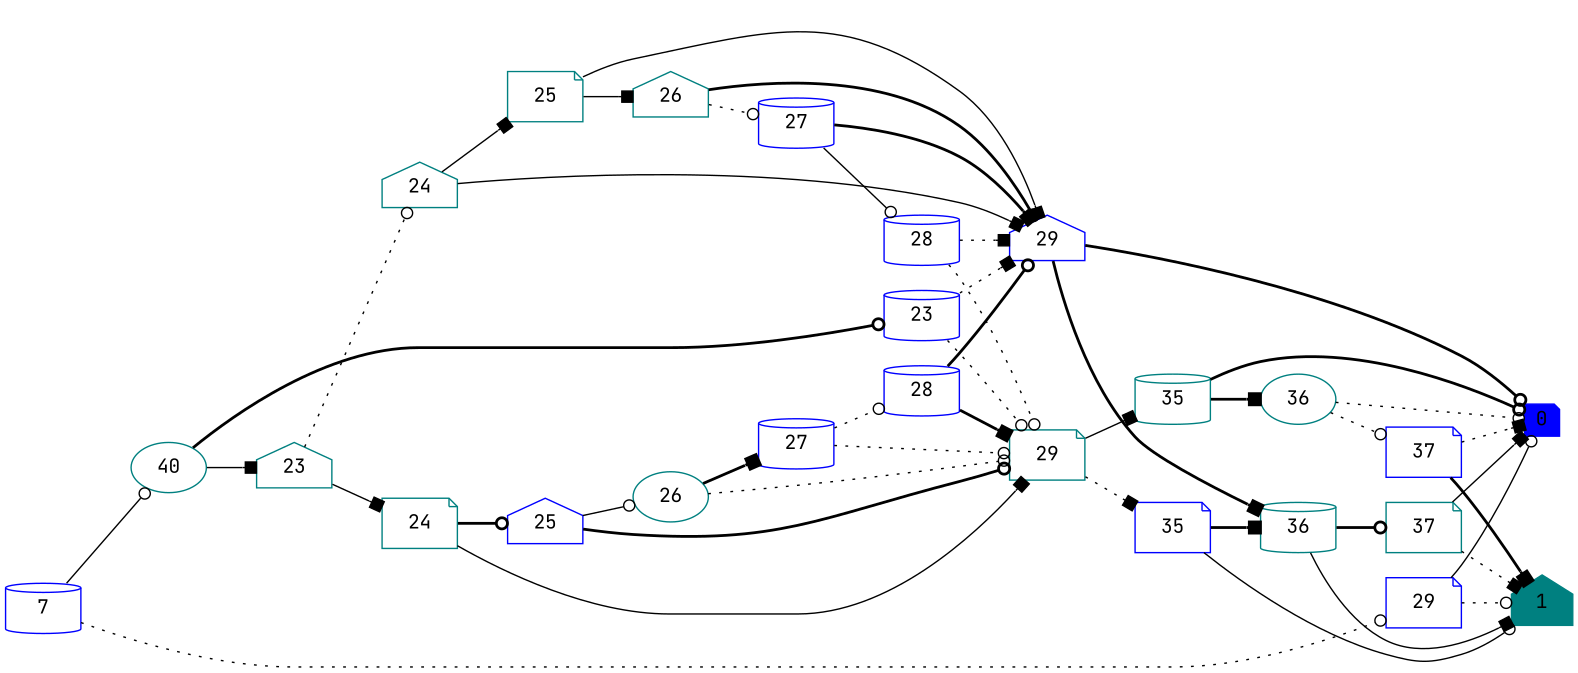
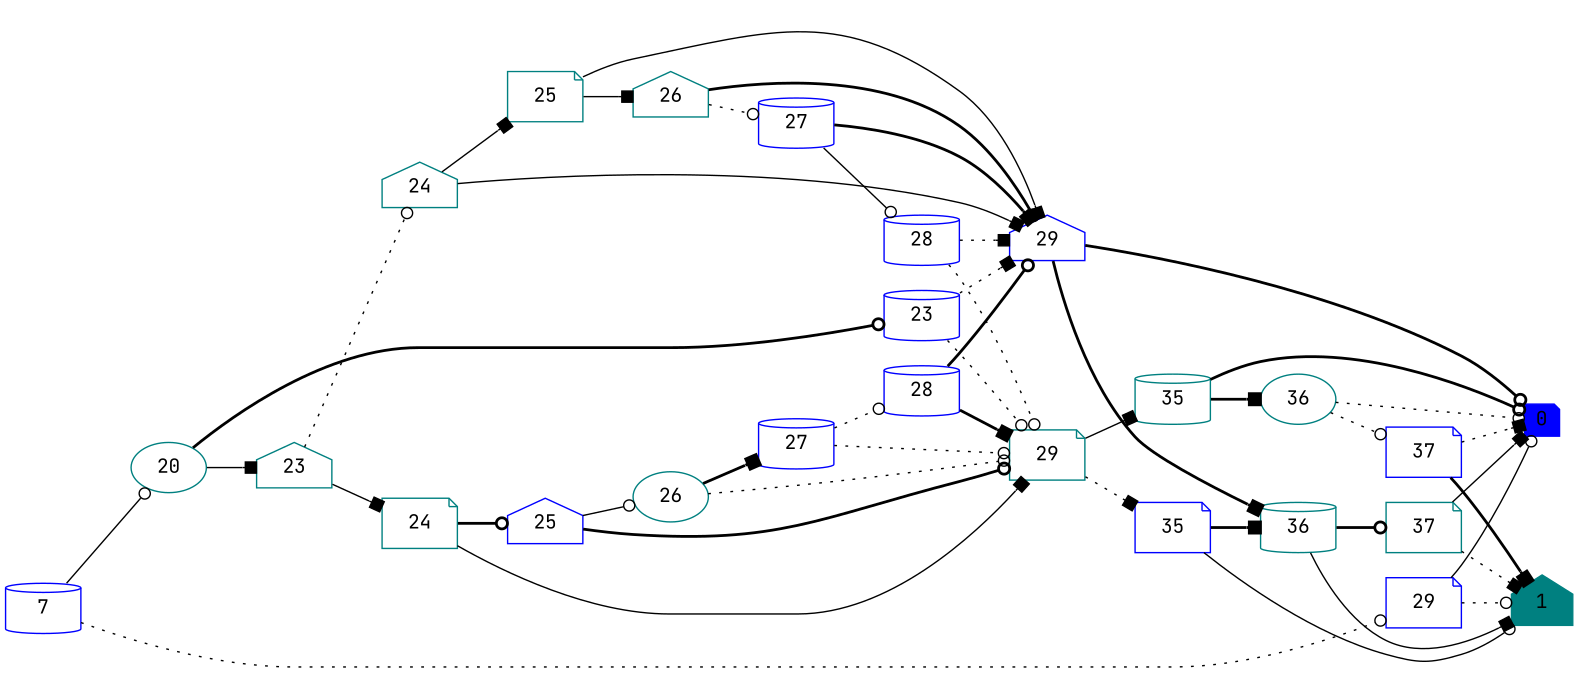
(169, 468) -> (169, 468)
